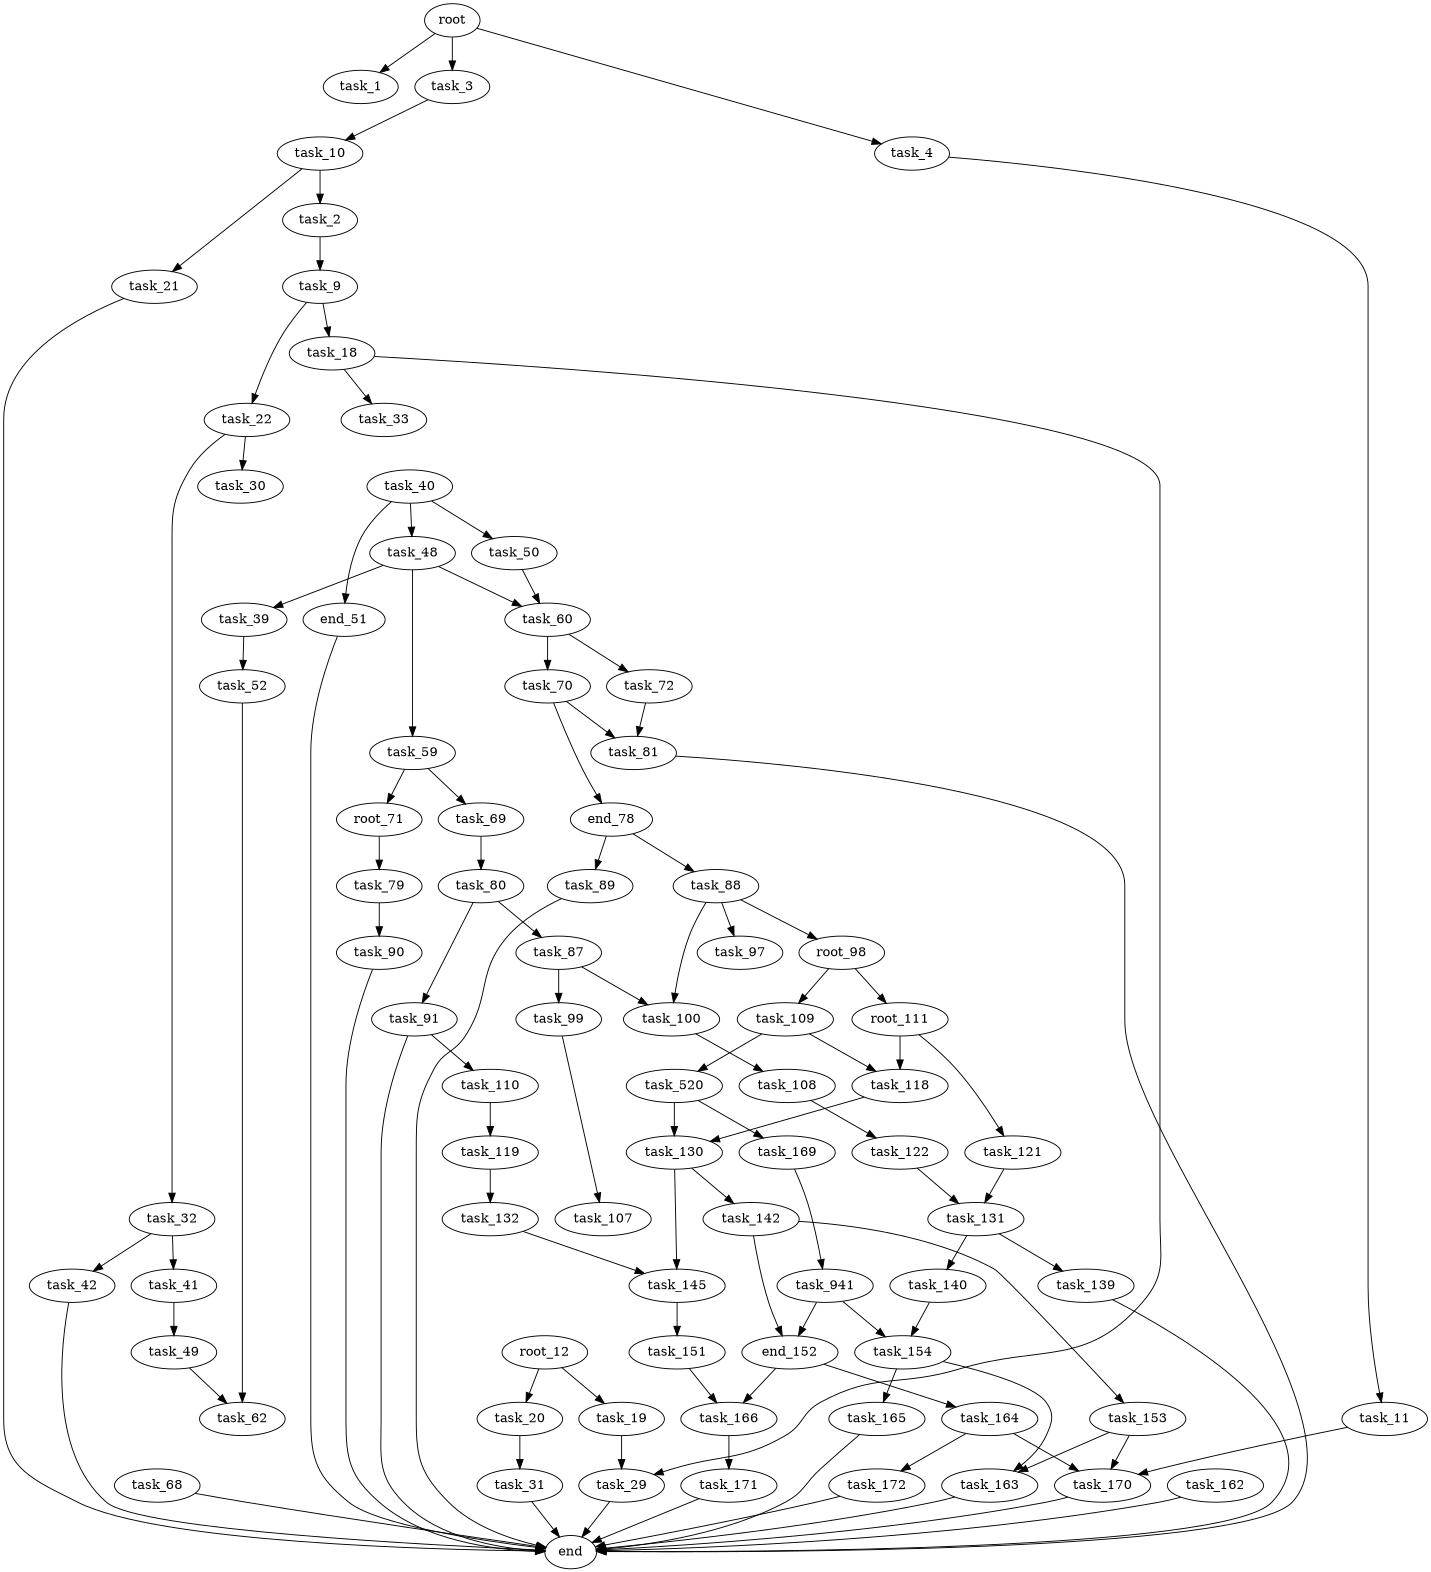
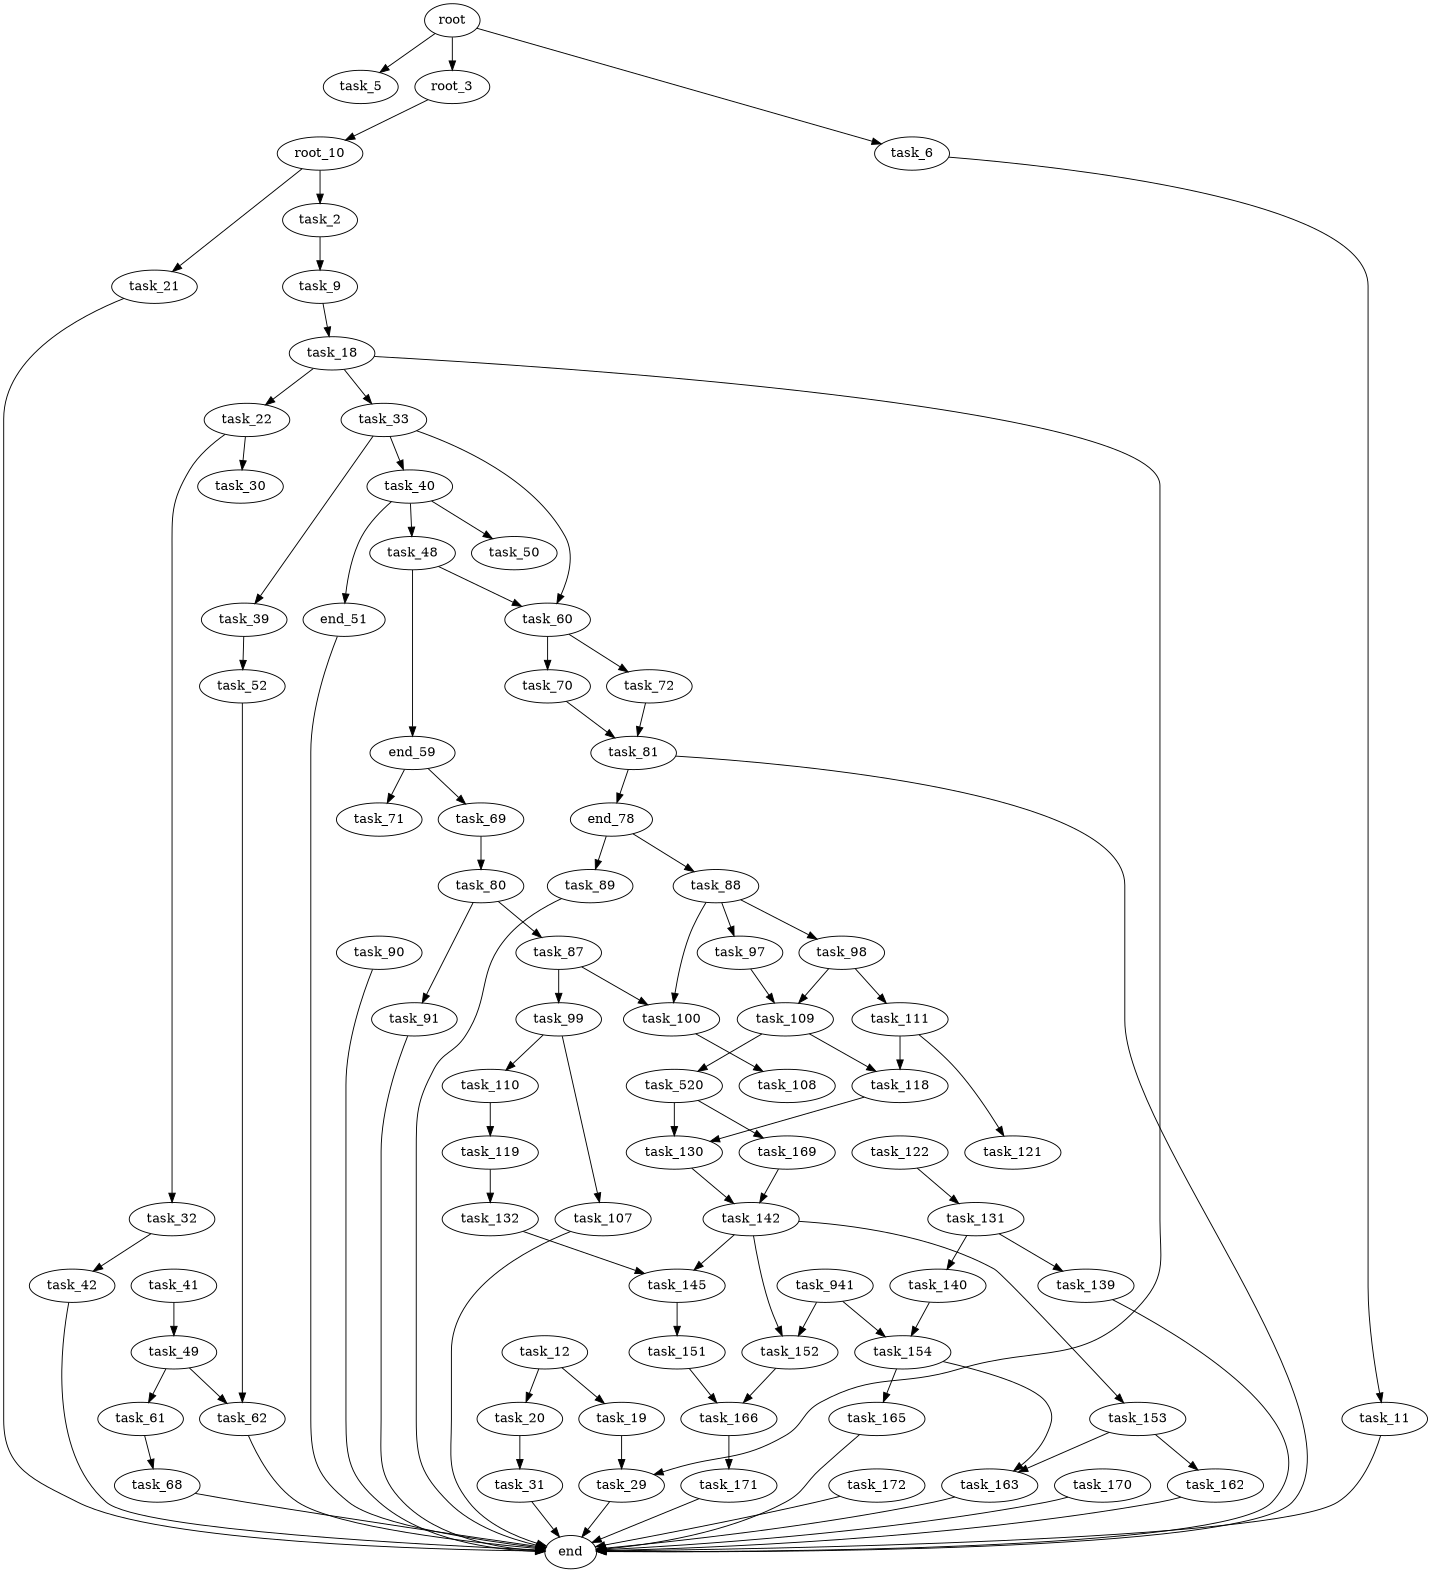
(361, 87) -> (361, 87)
(452, 87) -> (452, 87)
(320, 154) -> (320, 154)
(912, 154) -> (912, 154)
(276, 346) -> (293, 384)
none -> (395, 449)
(529, 582) -> (525, 489)
(333, 585) -> (317, 516)
(573, 750) -> (624, 782)
(413, 753) -> (413, 753)
(379, 820) -> (379, 820)
(379, 886) -> none
(842, 953) -> (842, 953)
none -> (760, 982)
(900, 1019) -> (900, 1019)
(445, 1047) -> (528, 1049)
(839, 1117) -> none
(997, 1182) -> none
(811, 1213) -> (771, 1182)
(676, 1214) -> (718, 1249)
(173, 1248) -> none
(545, 1352) -> (545, 1352)
(790, 1352) -> (790, 1352)
none -> (451, 1380)
none -> (141, 1419)
(990, 1419) -> none
(1122, 1448) -> (1173, 1449)
(1247, 1448) -> (1014, 1540)
none -> (303, 1505)
